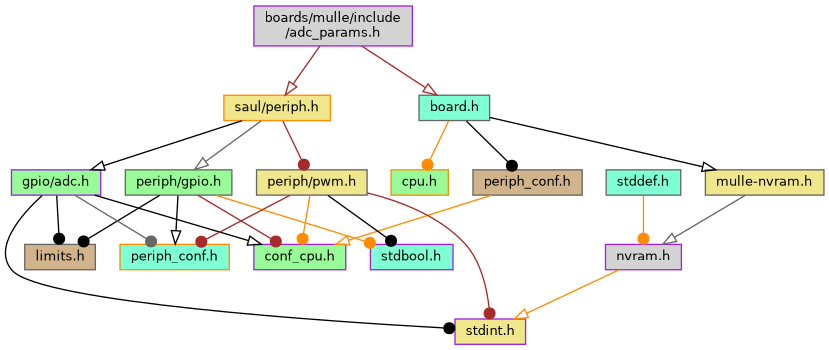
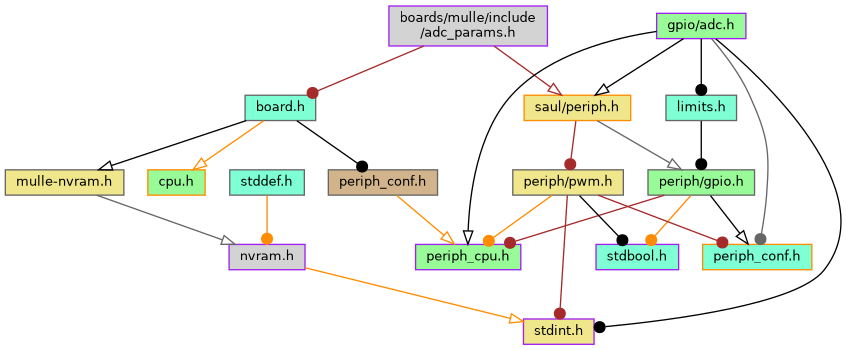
(393, 67) -> (371, 68)
(439, 140) -> (234, 141)
(173, 143) -> (645, 63)
(126, 216) -> (701, 140)
(60, 257) -> (701, 108)
(300, 257) -> (468, 257)
